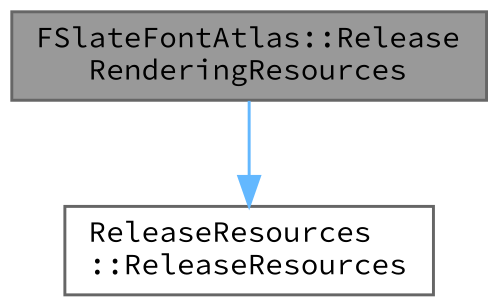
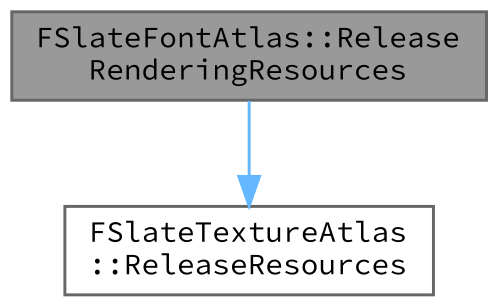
(249, 251) -> (249, 251)
